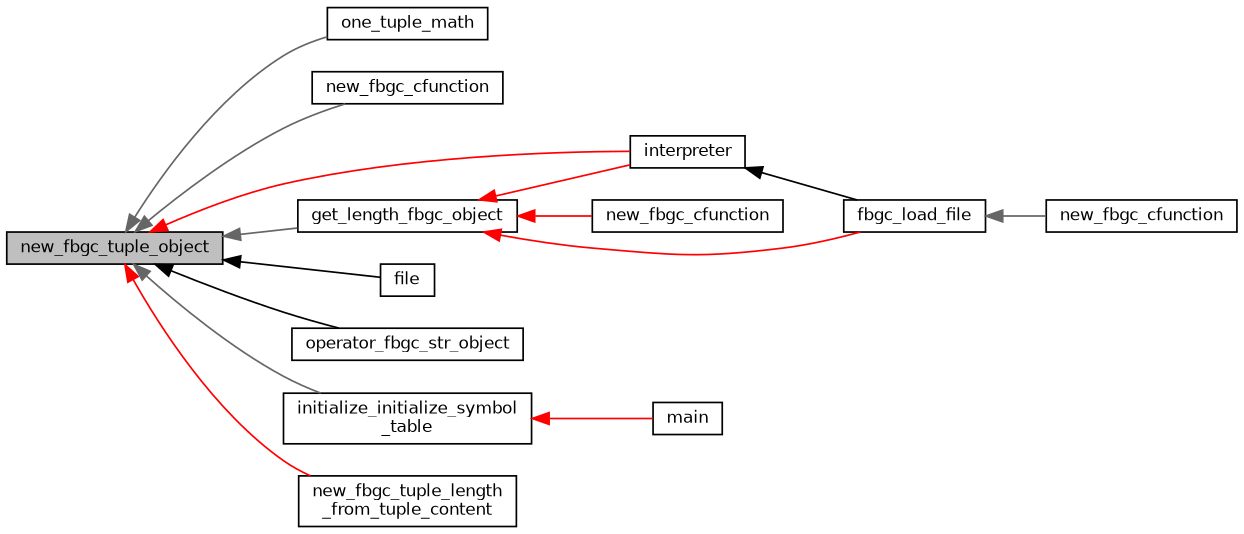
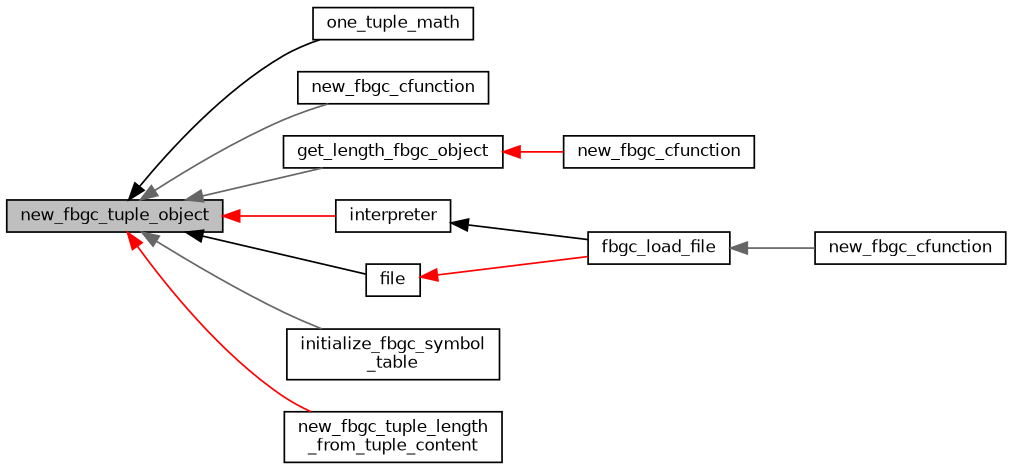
(217, 111) -> (221, 102)
(563, 180) -> none
(681, 254) -> (513, 266)
(408, 344) -> none
(408, 418) -> (393, 354)
(688, 418) -> none
